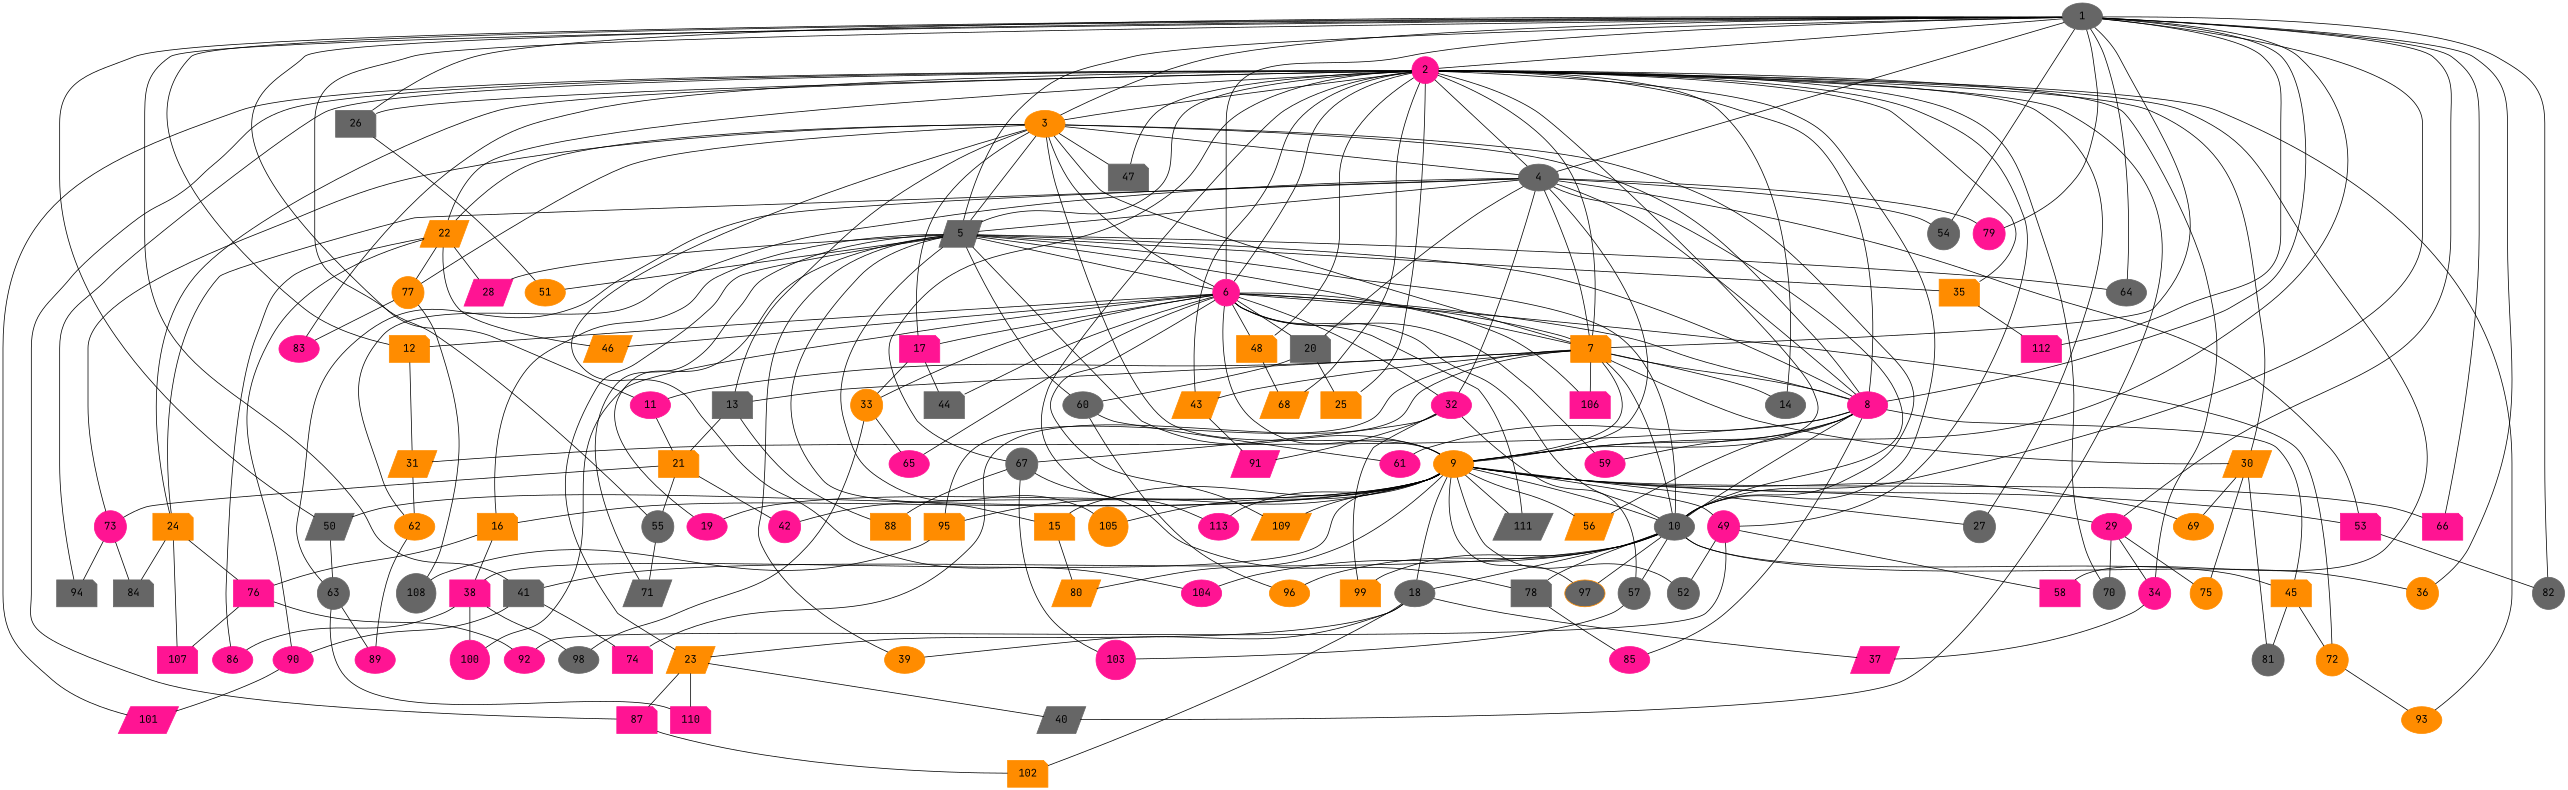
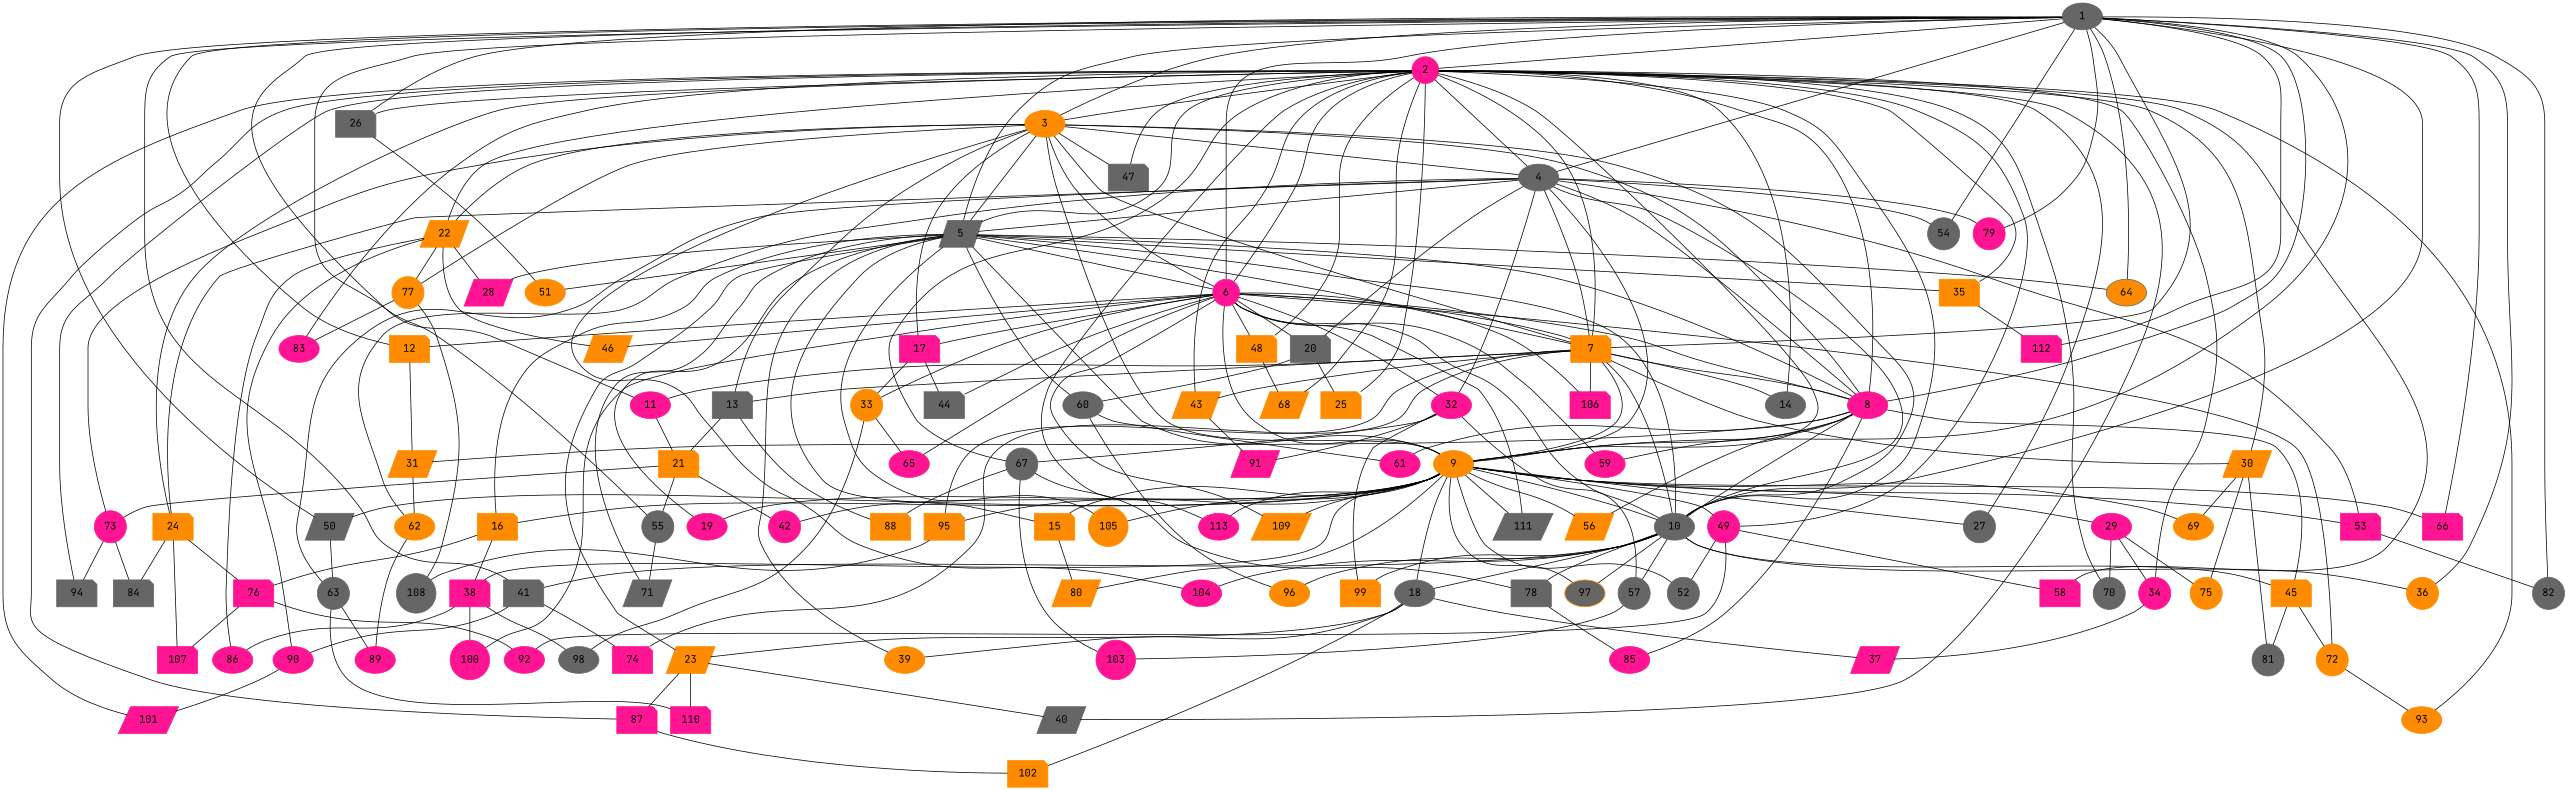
(2451, 203) -> none
(2126, 293) -> (2126, 293)
